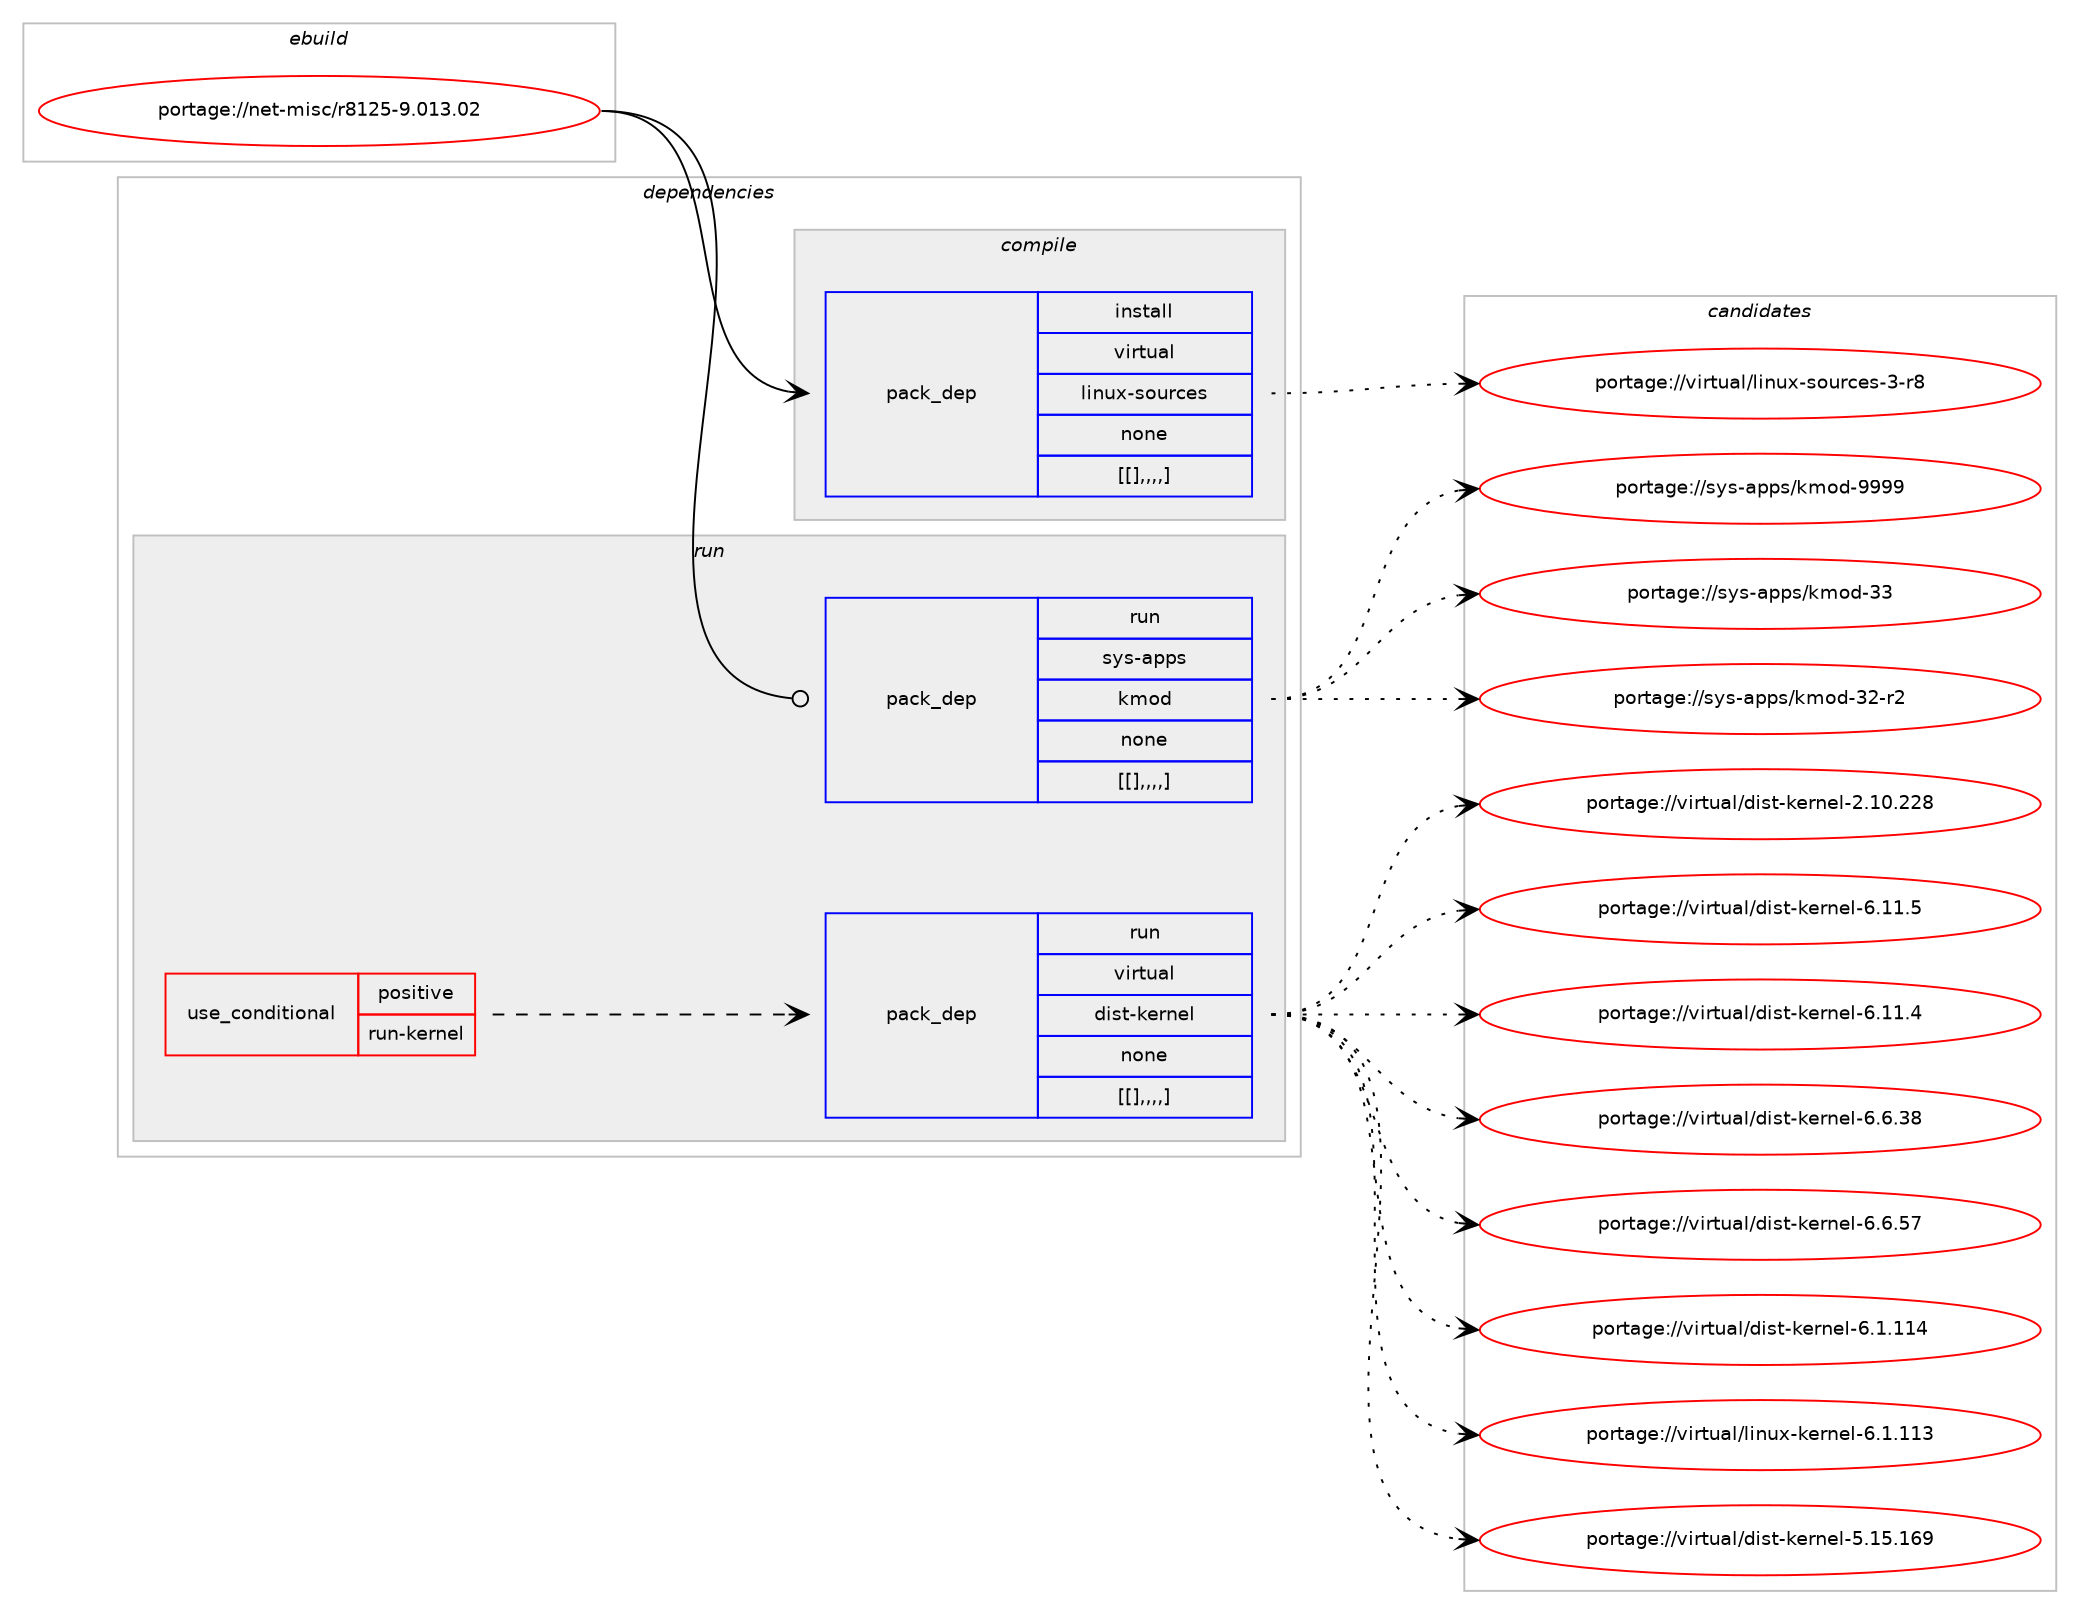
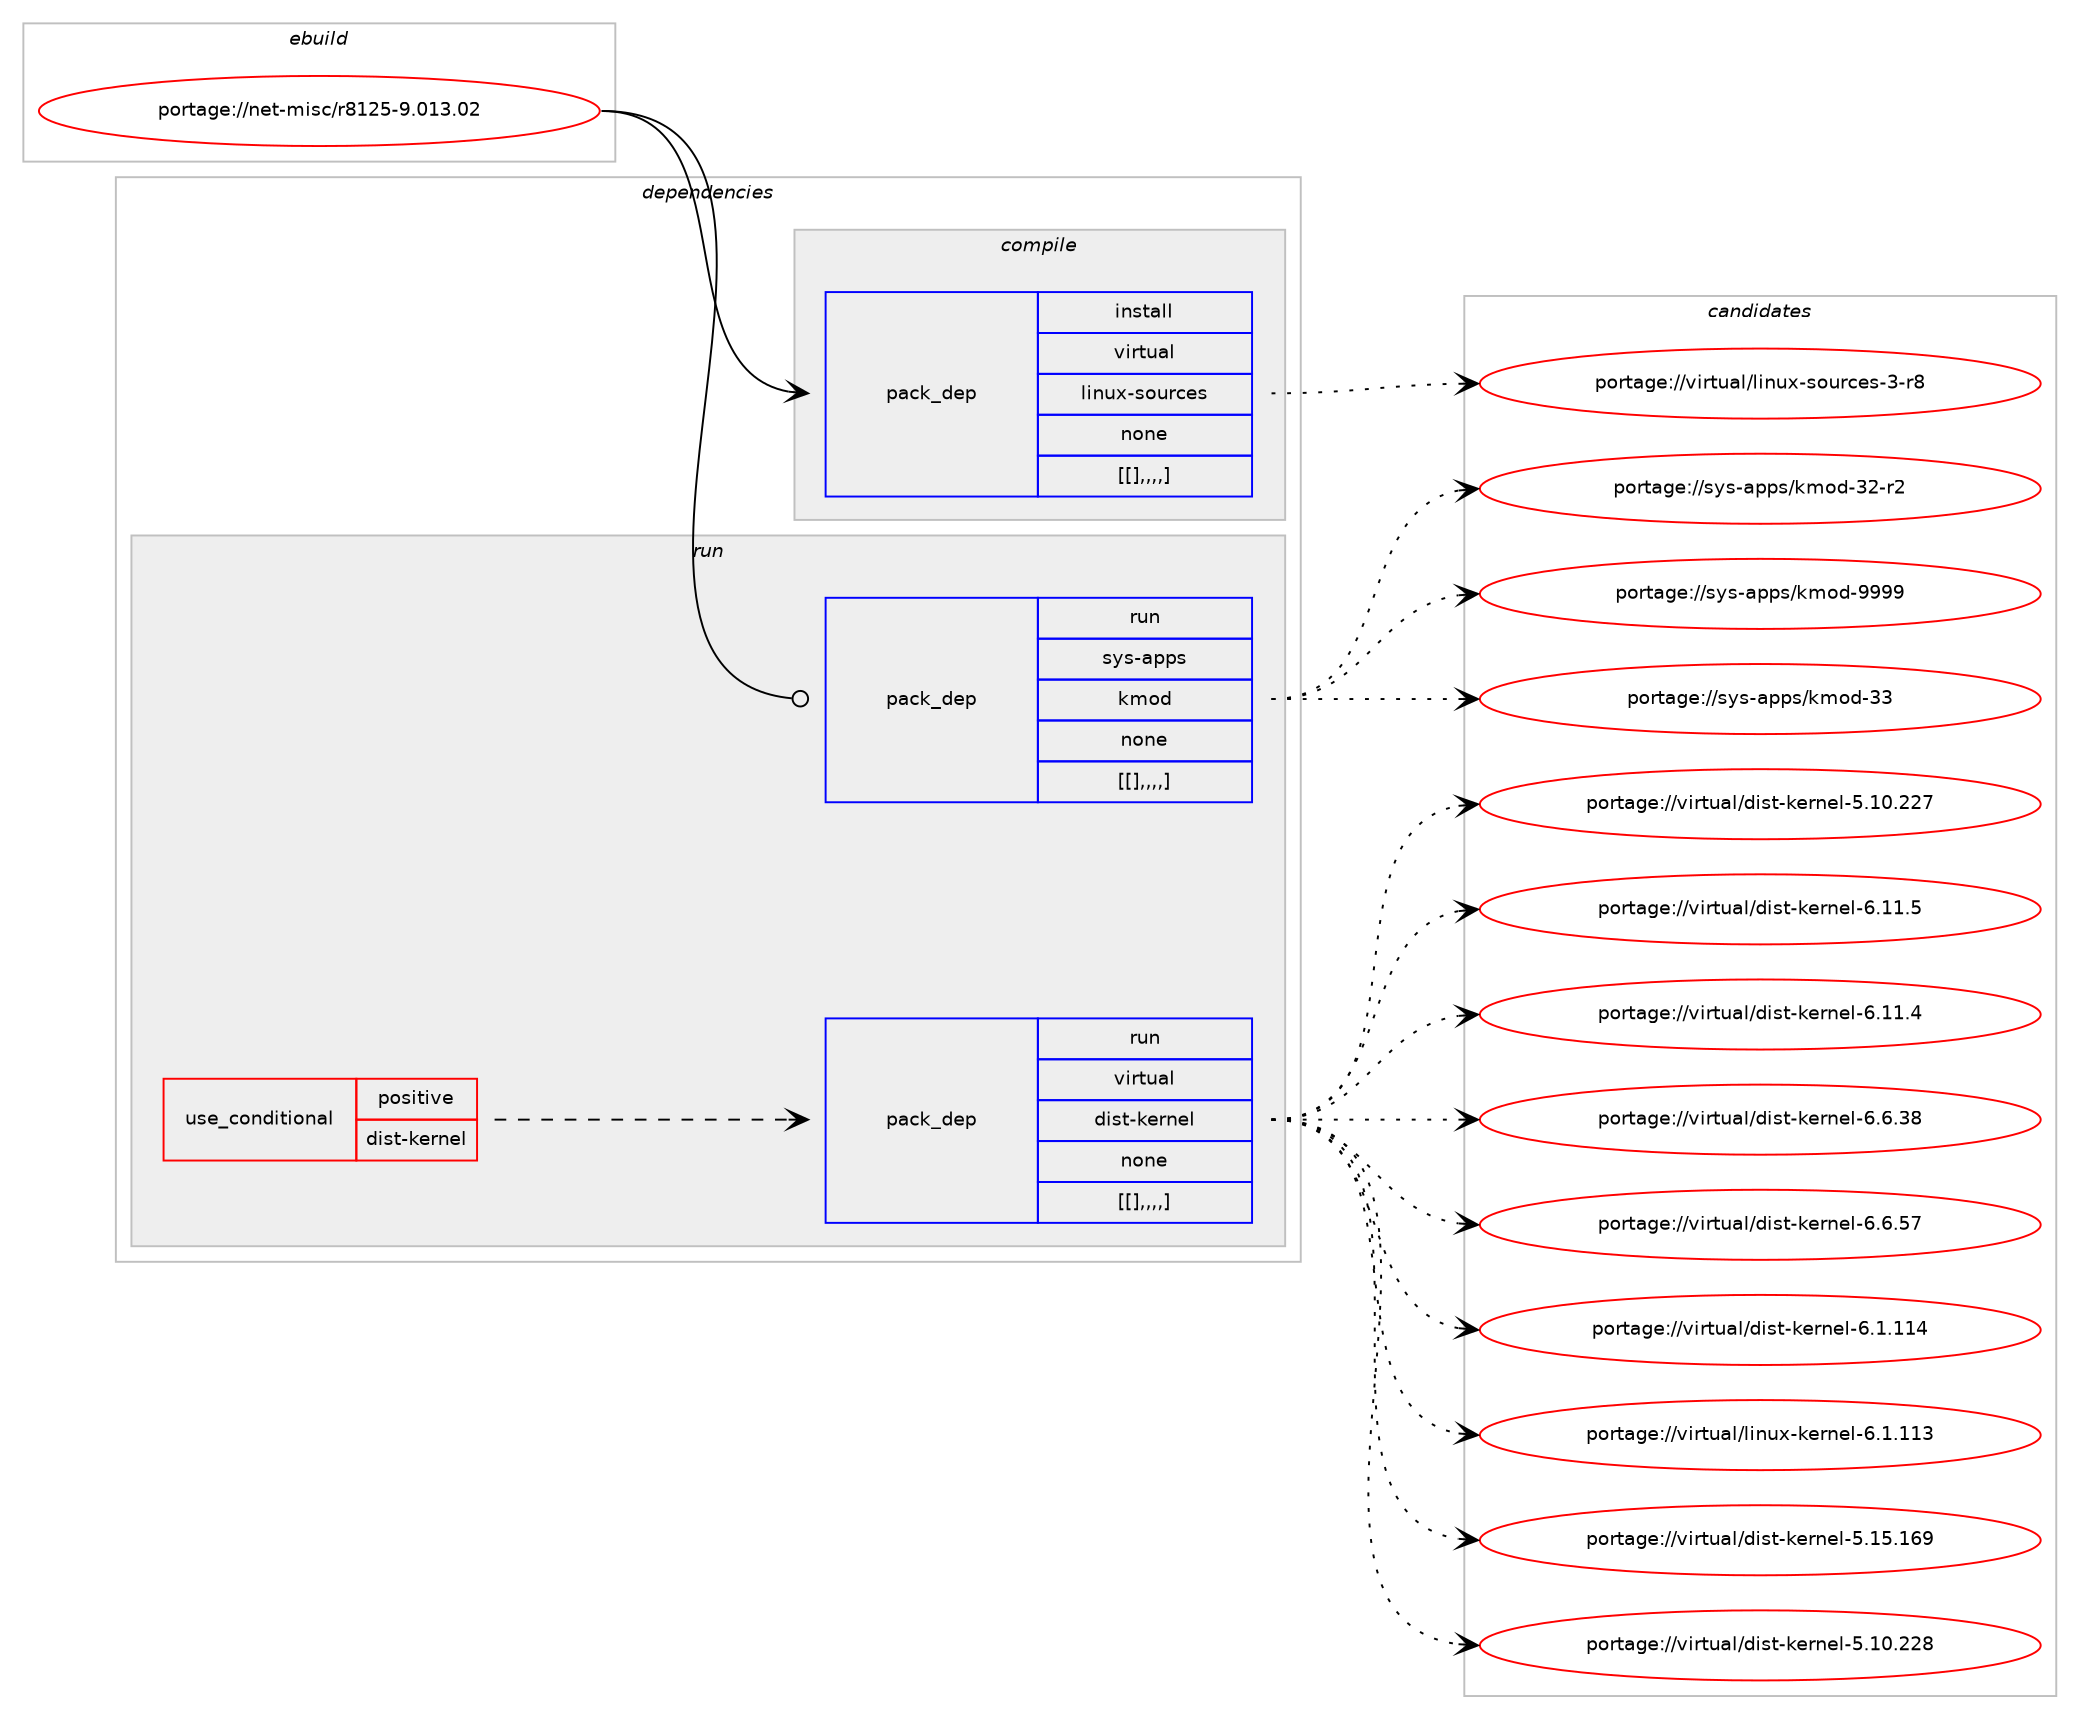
none -> (1760, 804)
(1760, 804) -> (1760, 1645)
(417, 1034) -> (417, 1139)
